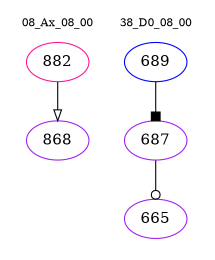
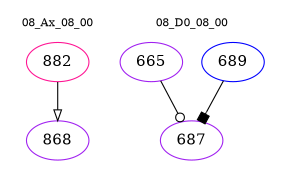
(156, 23) -> (192, 23)
(156, 175) -> (169, 97)
